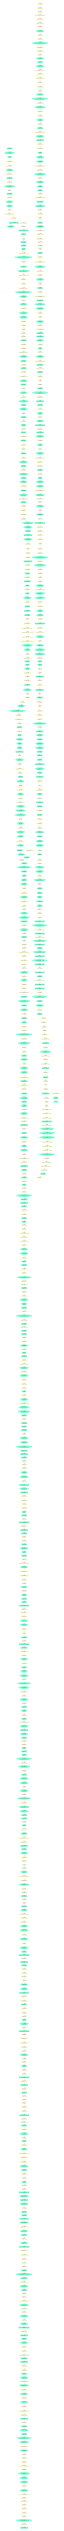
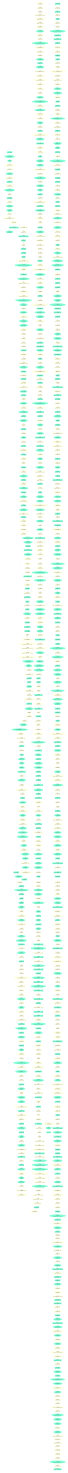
(24, 1166) -> none
(24, 2382) -> (58, 1323)
